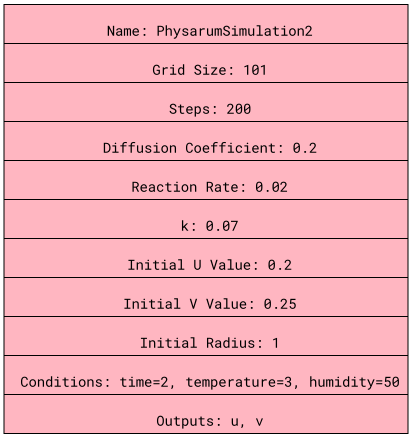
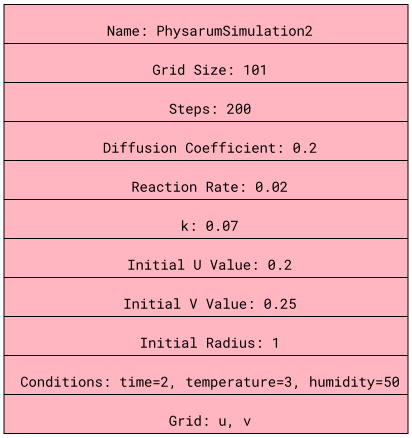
(206, 422) -> (206, 422)
